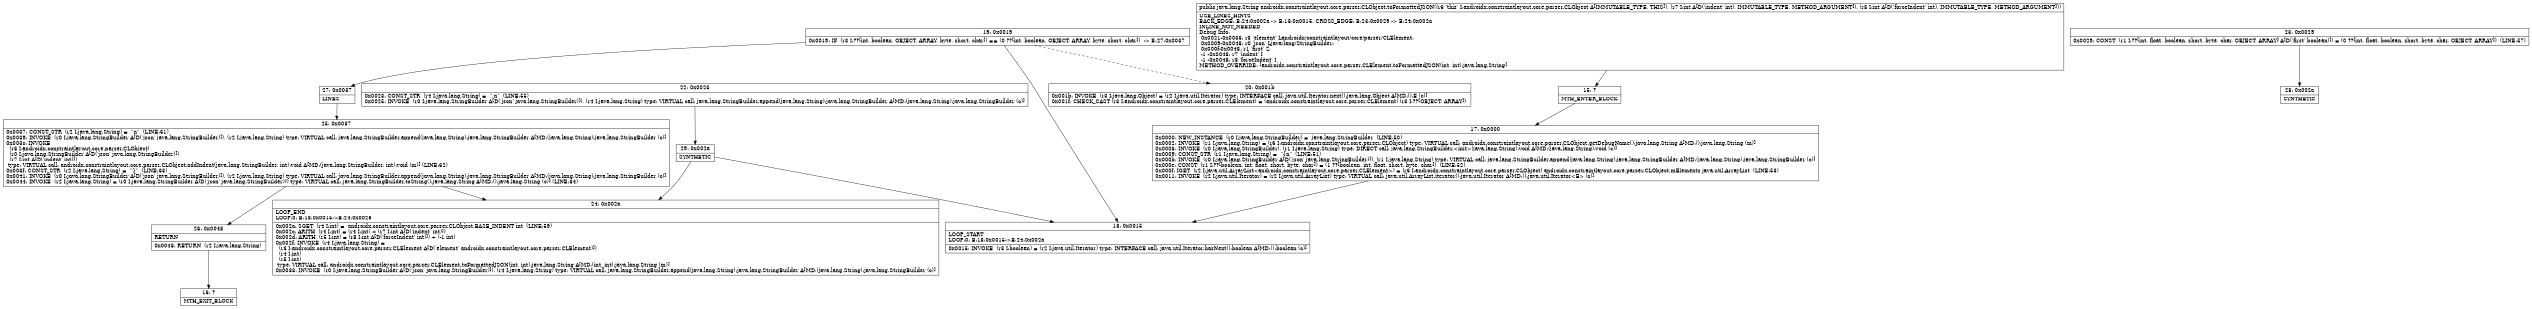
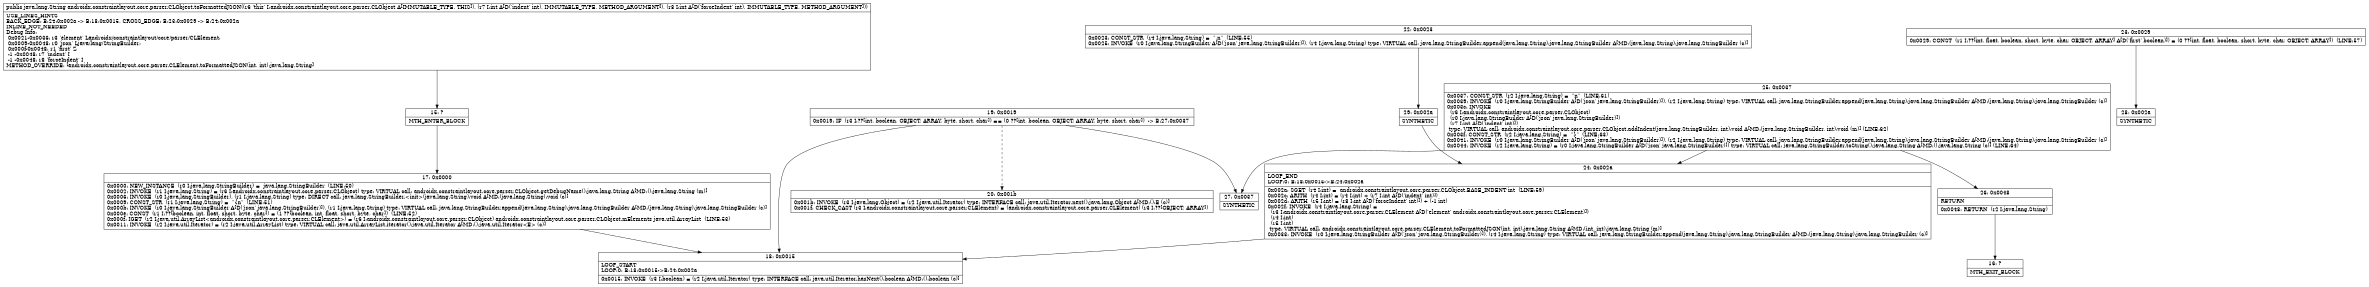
(331, 99) -> (1239, 206)
(337, 110) -> (1336, 151)
(883, 188) -> (1116, 250)
